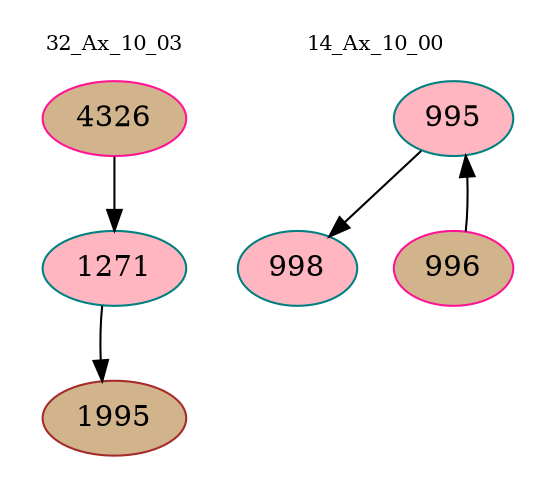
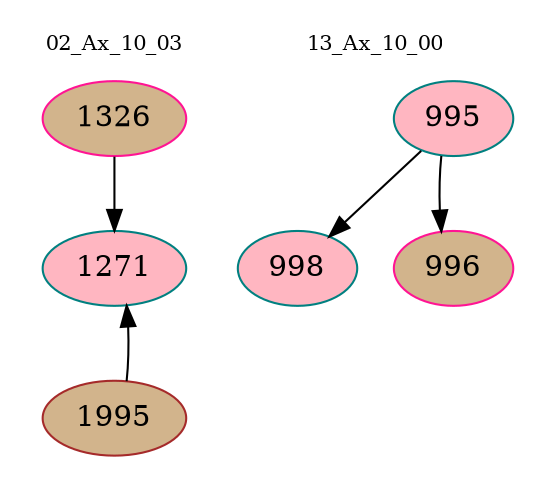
(114, 45) -> (114, 45)
(376, 45) -> (376, 45)
(114, 119) -> (114, 119)
(467, 204) -> (440, 183)
(101, 333) -> (128, 354)
